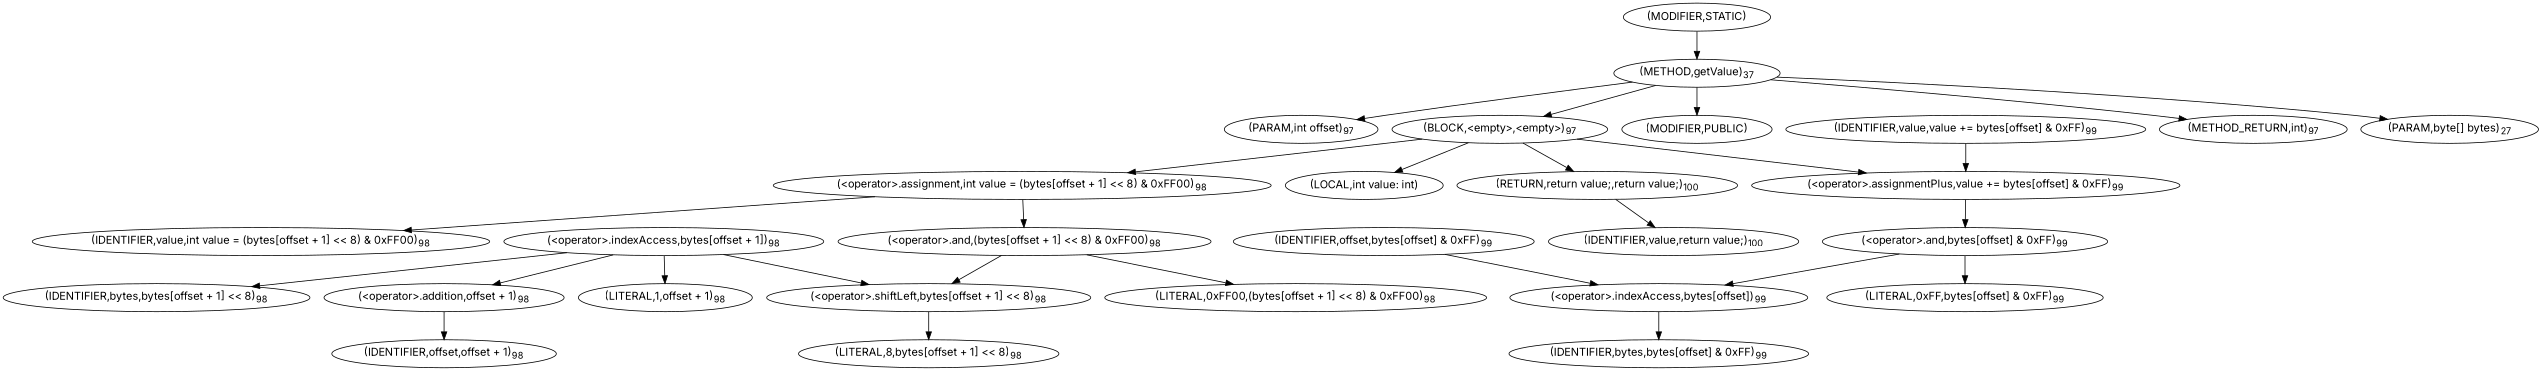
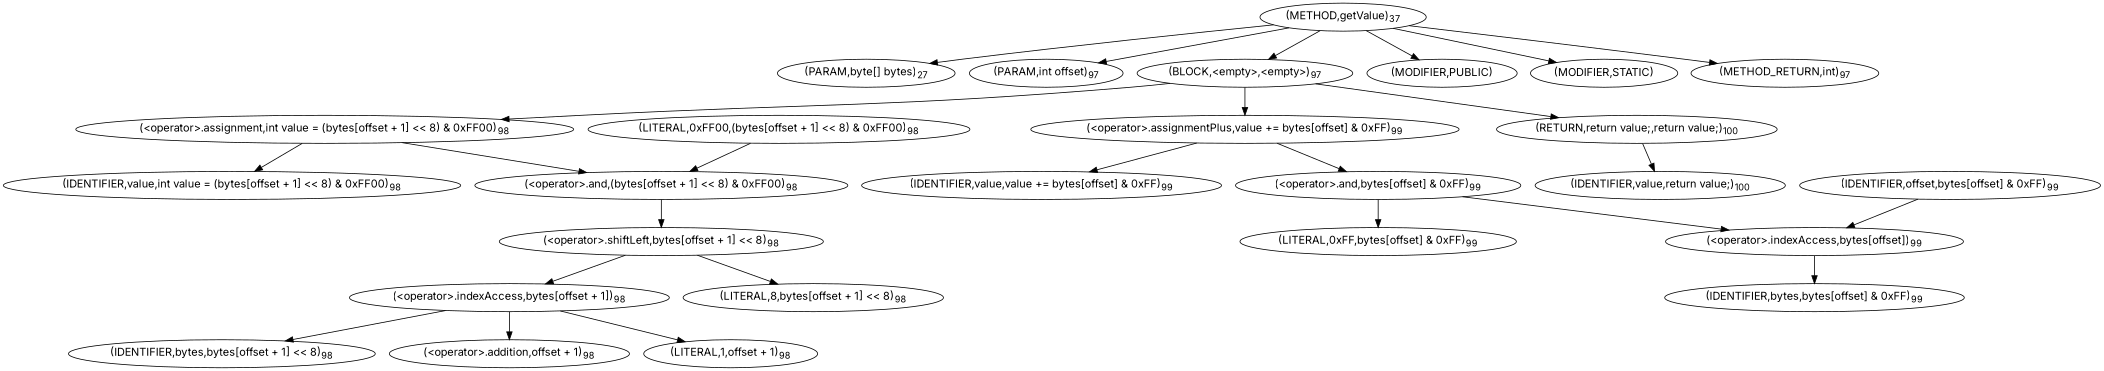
(1697, 41) -> (1471, 45)
(1966, 154) -> (1147, 156)
(1364, 185) -> none
(792, 269) -> (589, 268)
(1156, 269) -> (724, 156)
(444, 354) -> none
